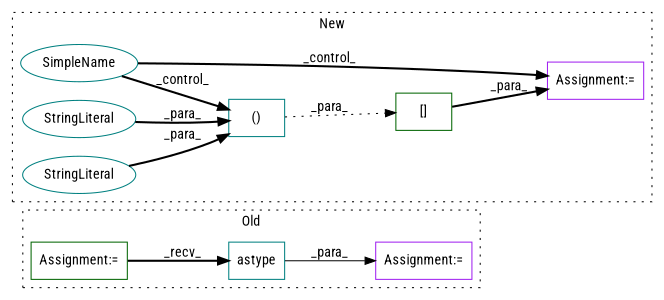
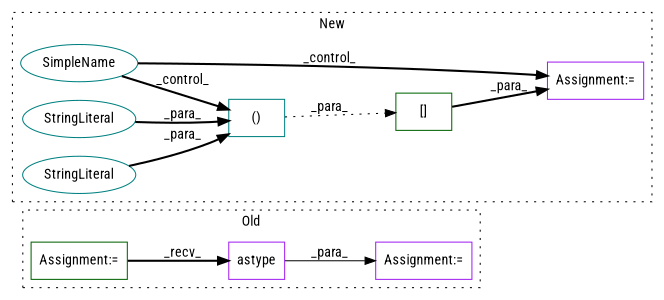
(257, 261) -> (257, 261)
